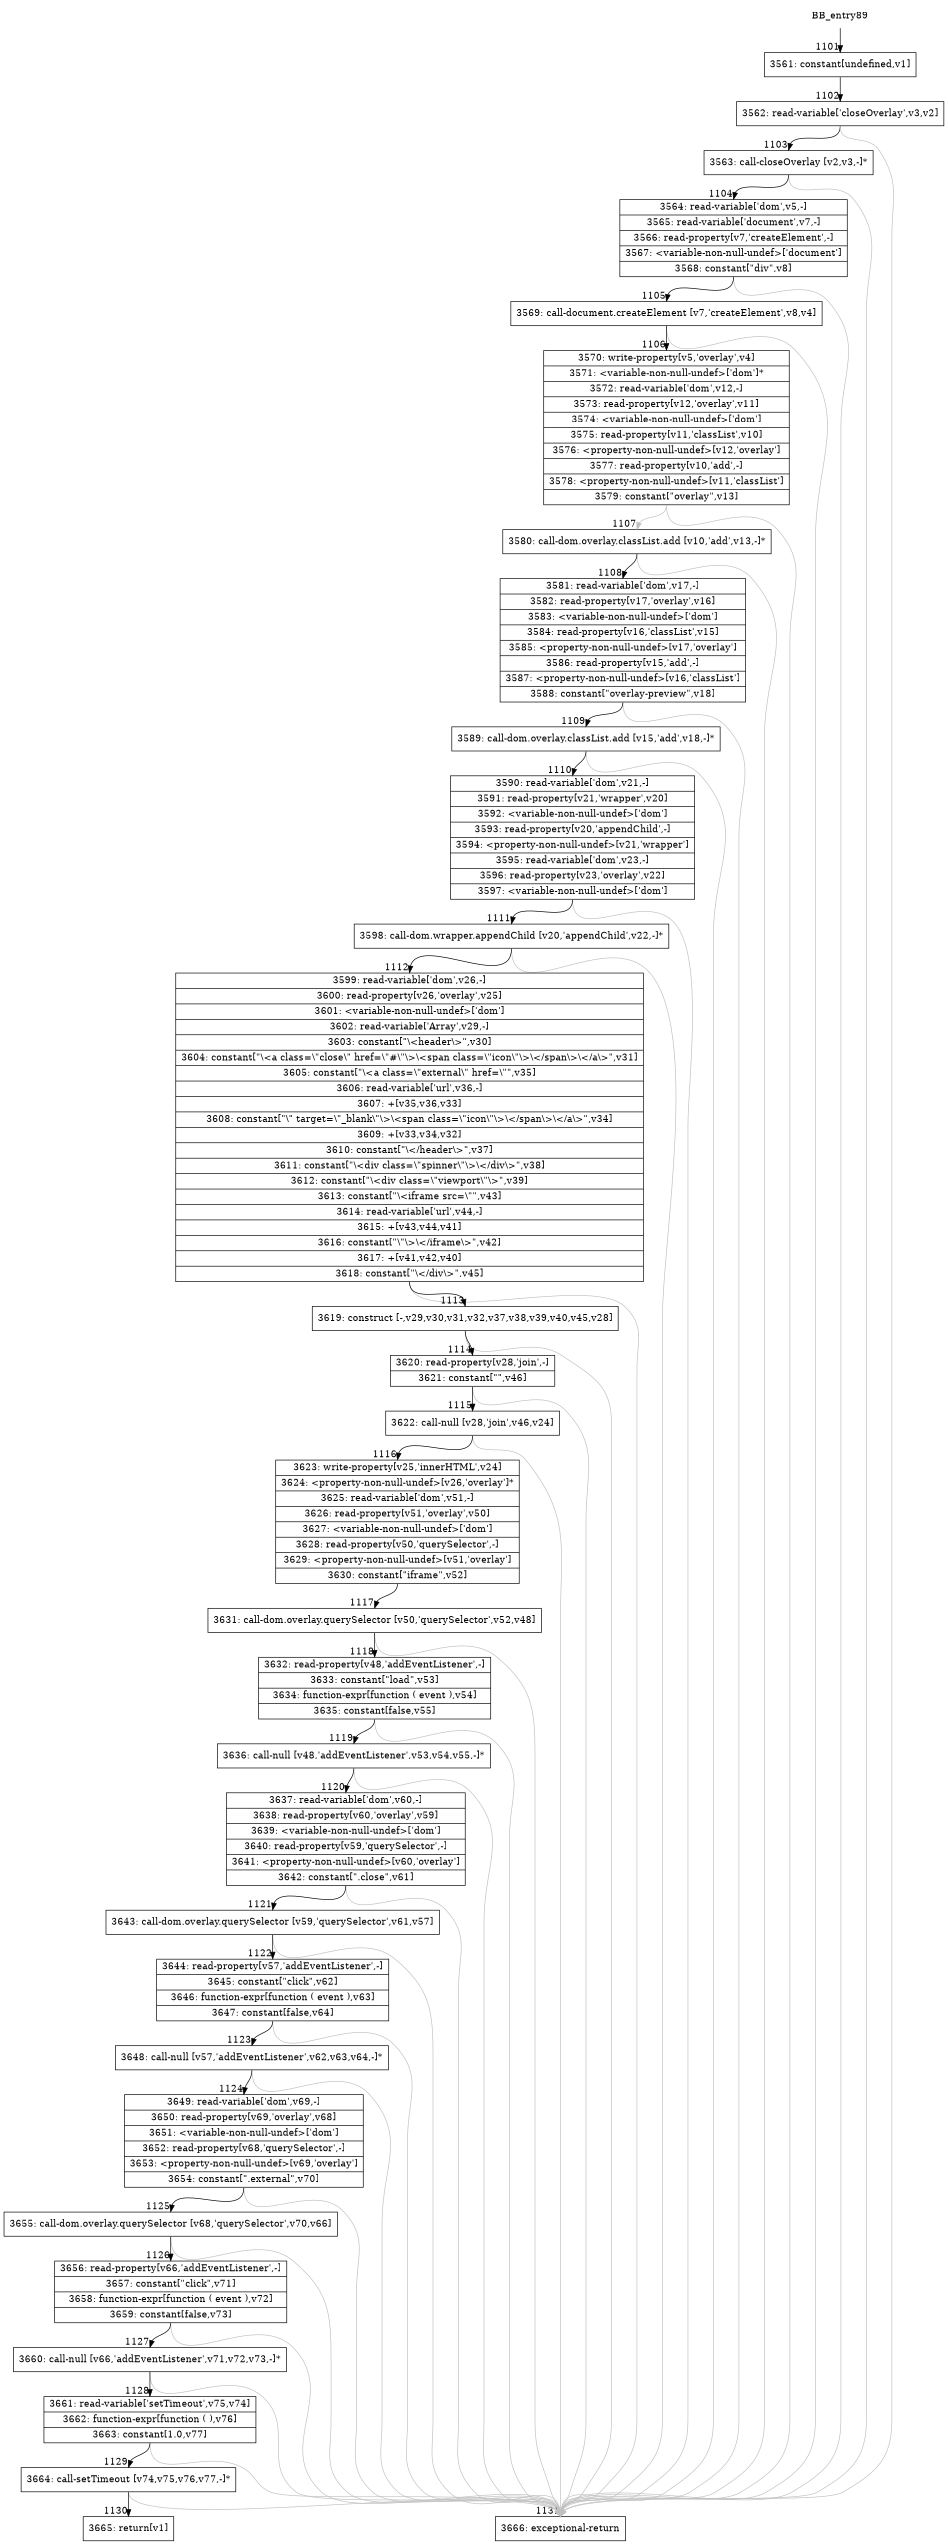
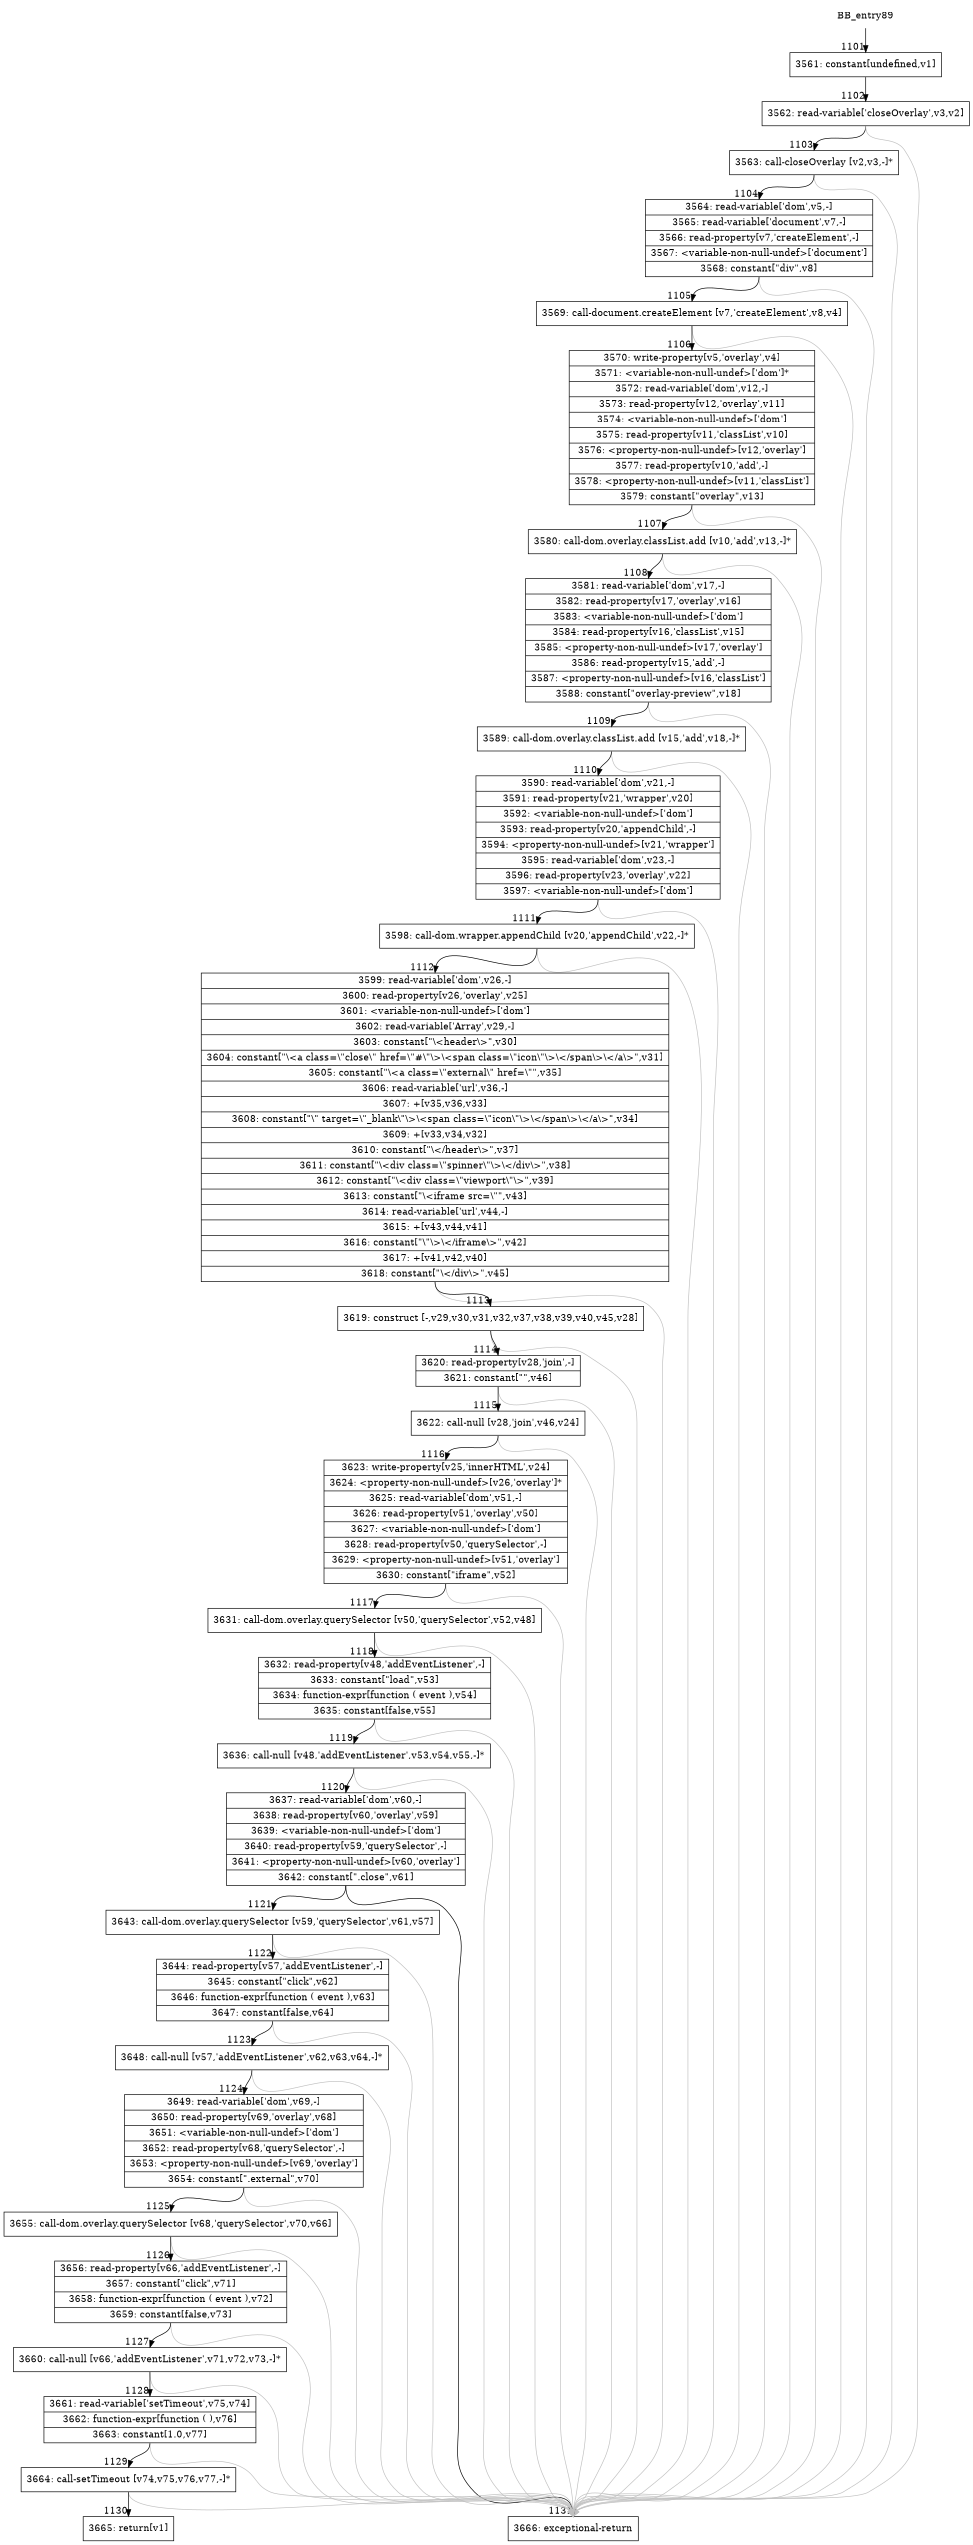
(655, 516) -> (681, 516)
none -> (560, 1998)
(459, 2190) -> (459, 2197)
